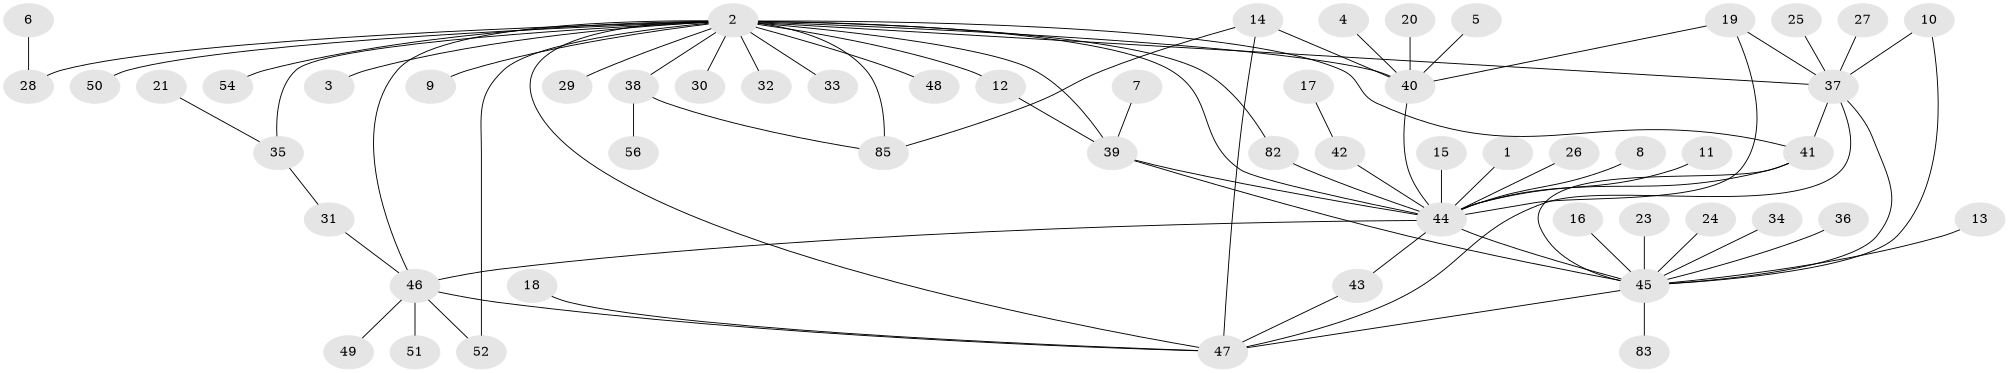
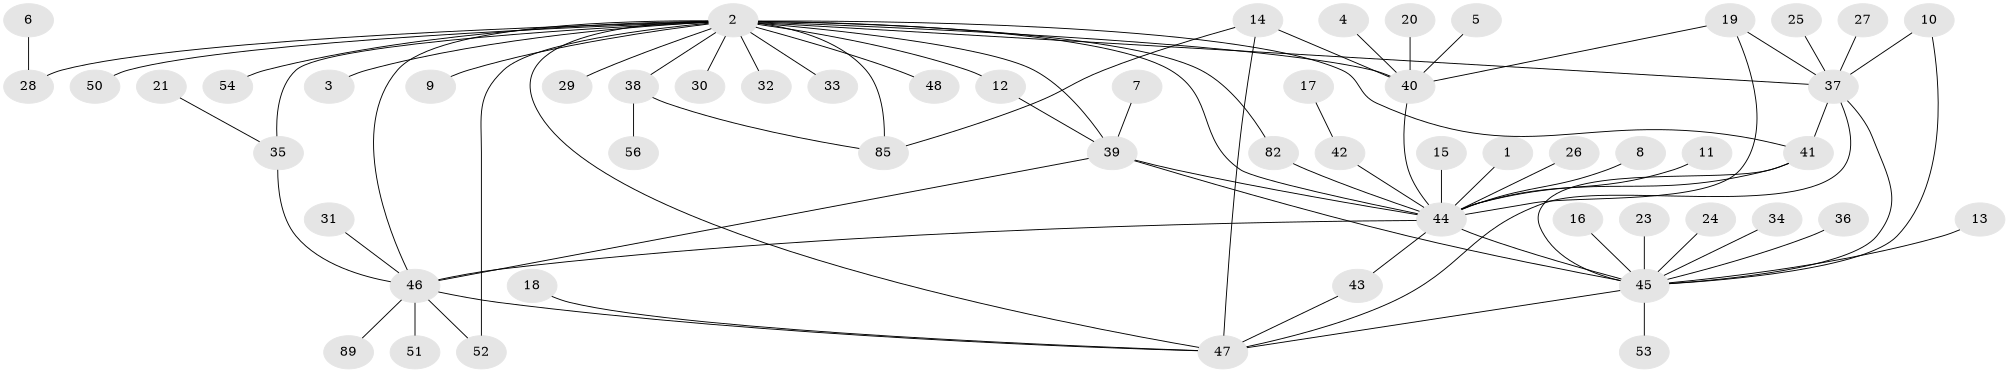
(304, 186) -> (309, 249)
none -> (764, 219)
(349, 352) -> (349, 352)
(1644, 352) -> (1644, 352)
